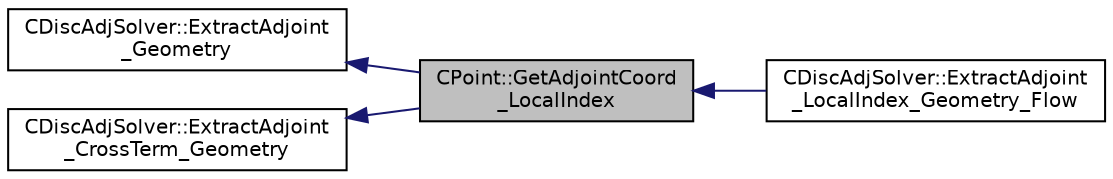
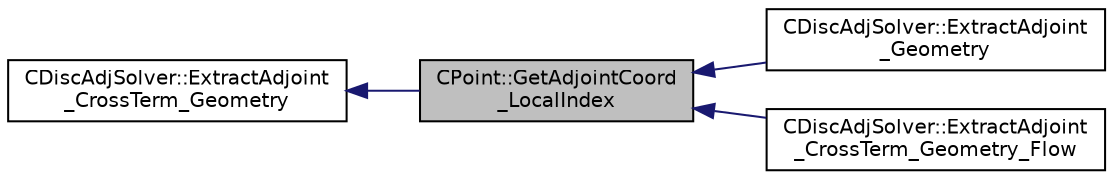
(394, 69) -> (740, 66)
(936, 91) -> (936, 140)
